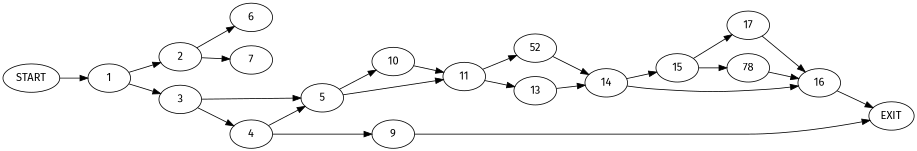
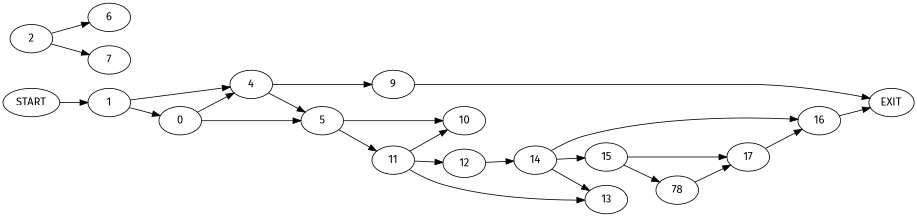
(535, 48) -> (464, 163)
(425, 68) -> (425, 142)
(141, 69) -> (176, 94)
(780, 74) -> (709, 175)
(567, 87) -> (567, 178)
(180, 99) -> (180, 121)
